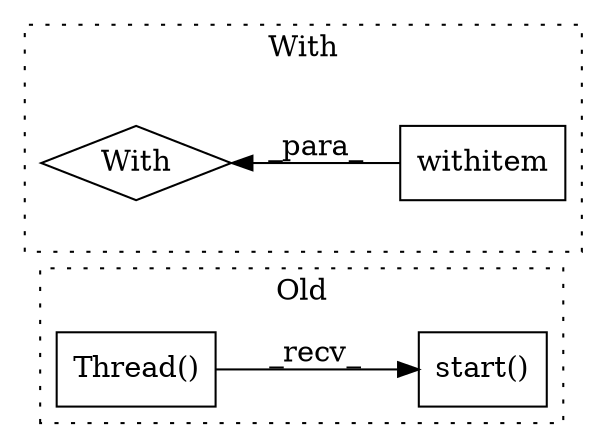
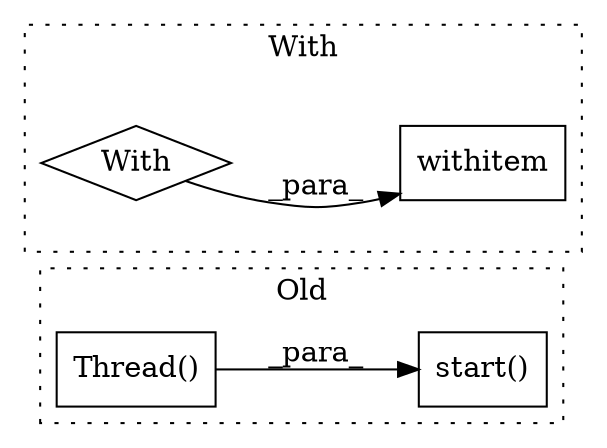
(326, 163) -> (282, 204)
(316, 354) -> (316, 354)
